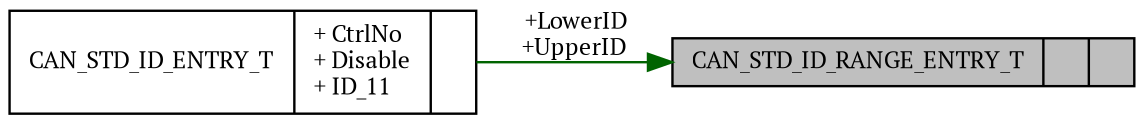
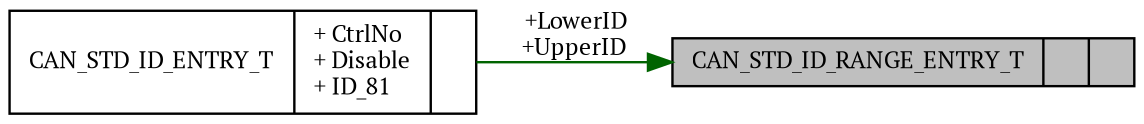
(353, 87) -> (353, 87)
